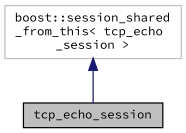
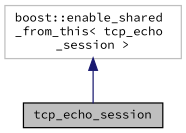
(93, 32) -> (93, 32)
